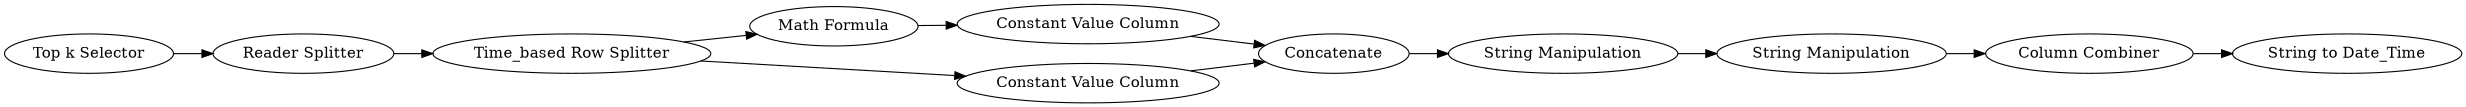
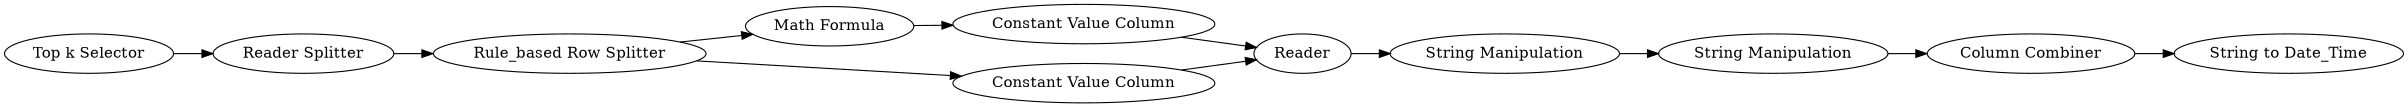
(572, 54) -> (570, 54)
(1334, 54) -> (1302, 54)
